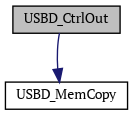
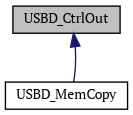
(57, 51) -> (75, 65)
